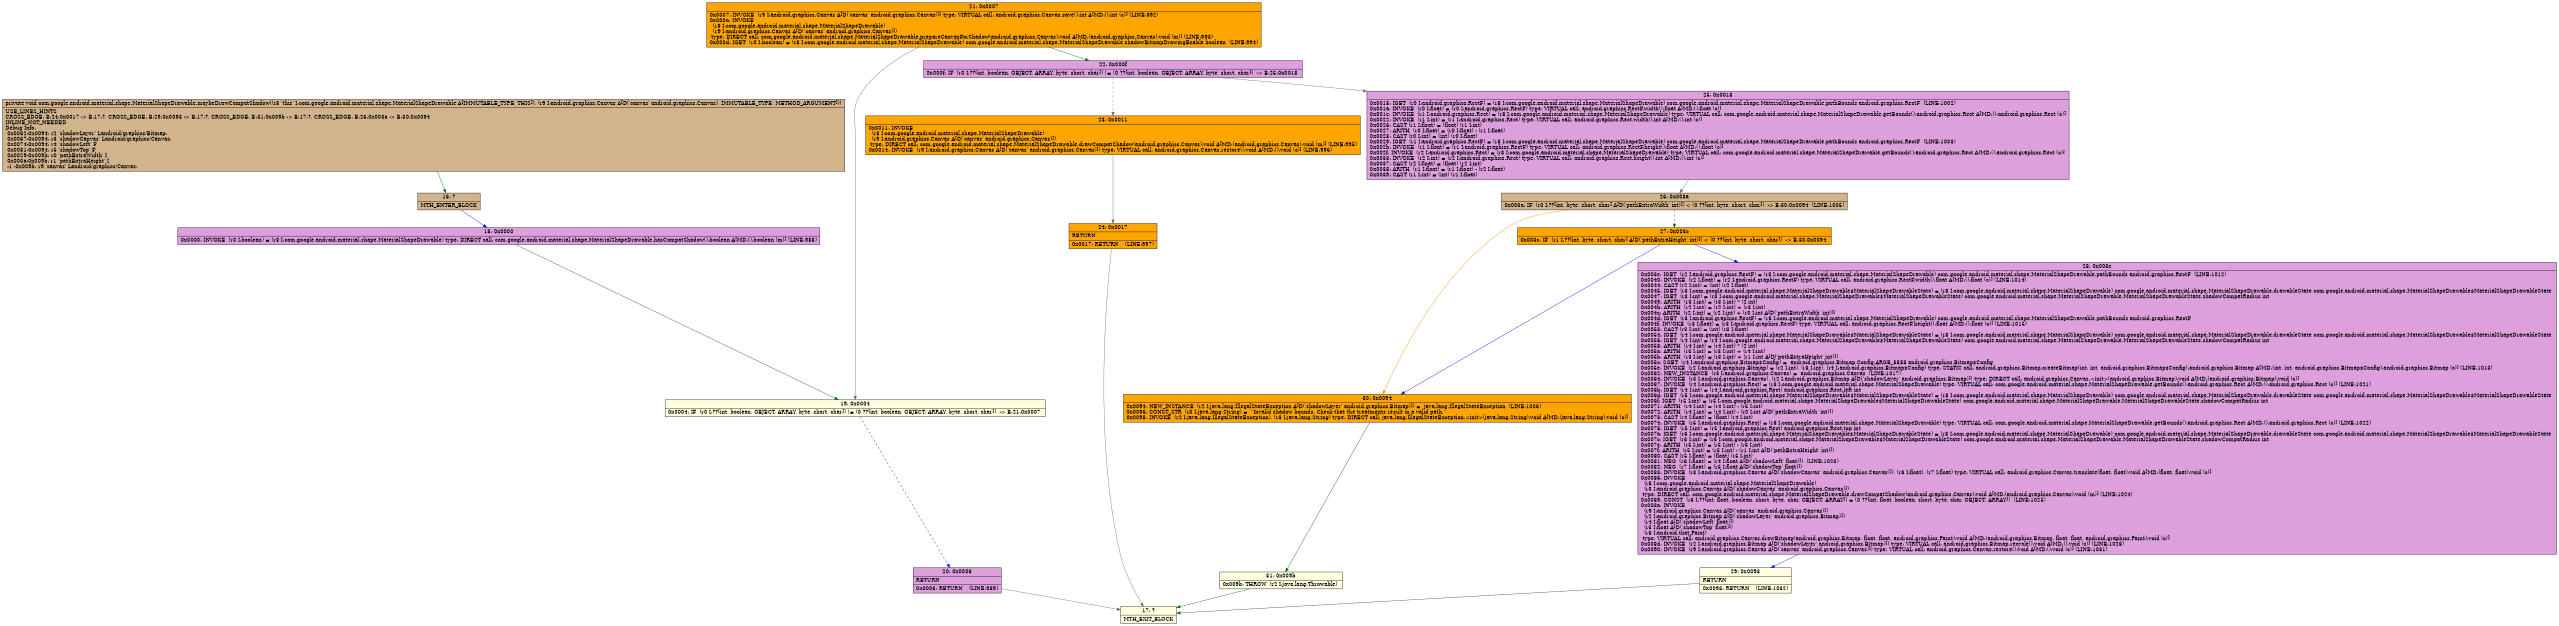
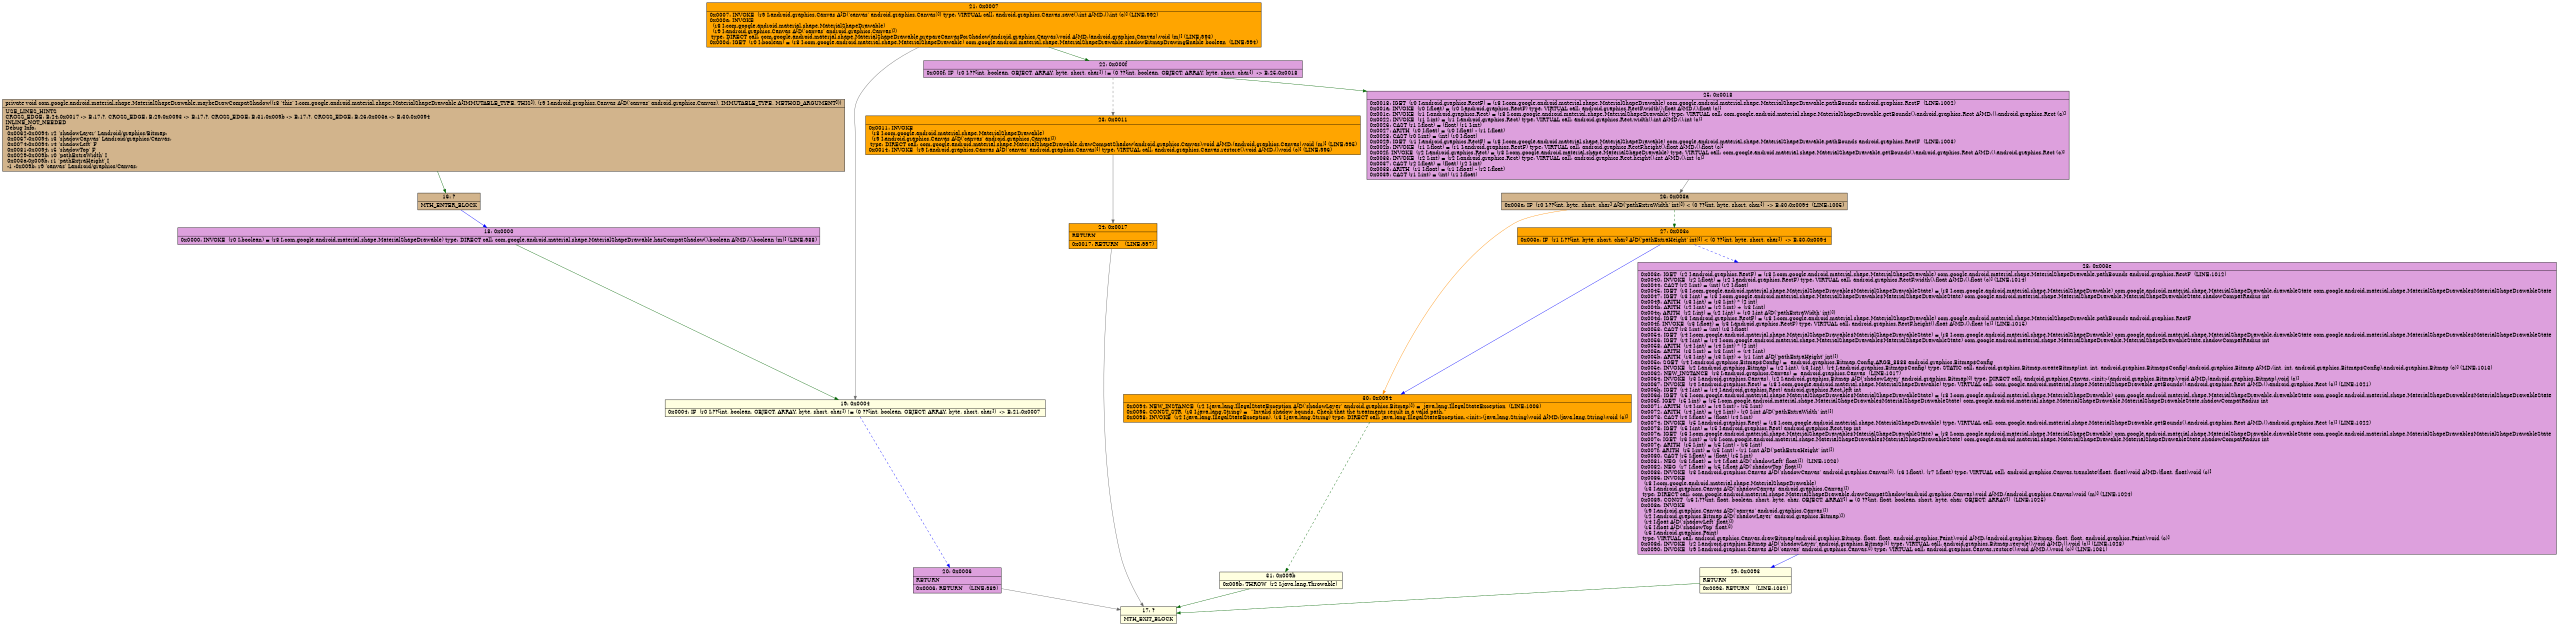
(1291, 84) -> (1291, 84)
(1715, 253) -> (1715, 253)
(1329, 495) -> (1329, 495)
(1674, 533) -> (1680, 533)
